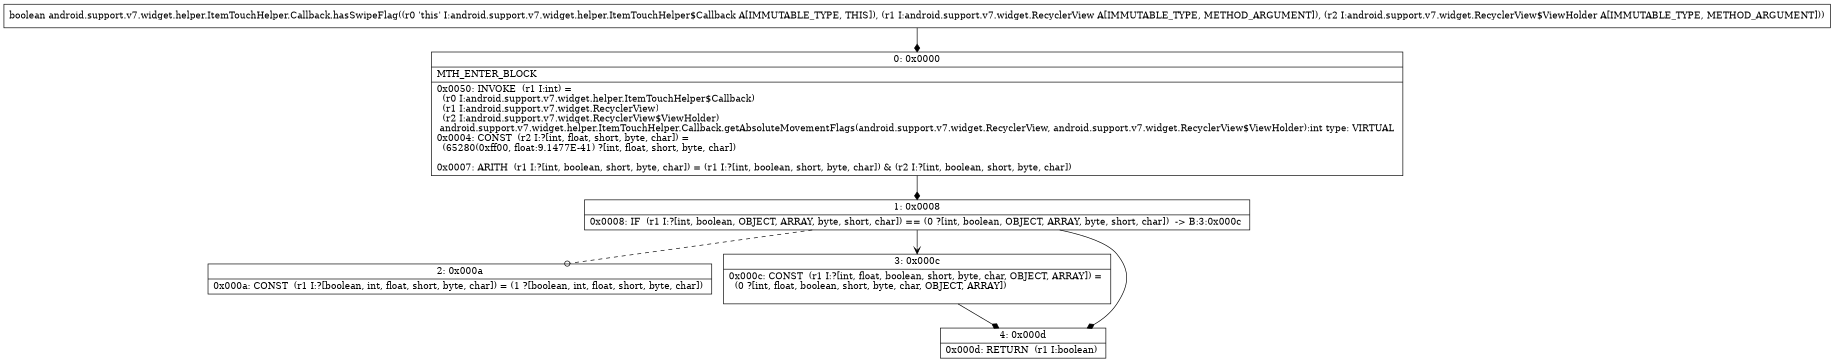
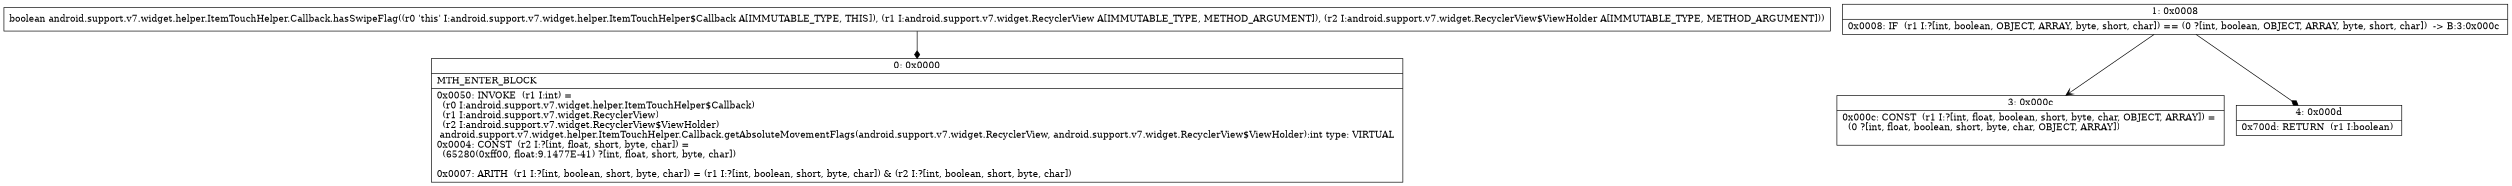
(917, 184) -> none
(460, 279) -> none
(975, 314) -> none
(1023, 350) -> (2319, 128)
